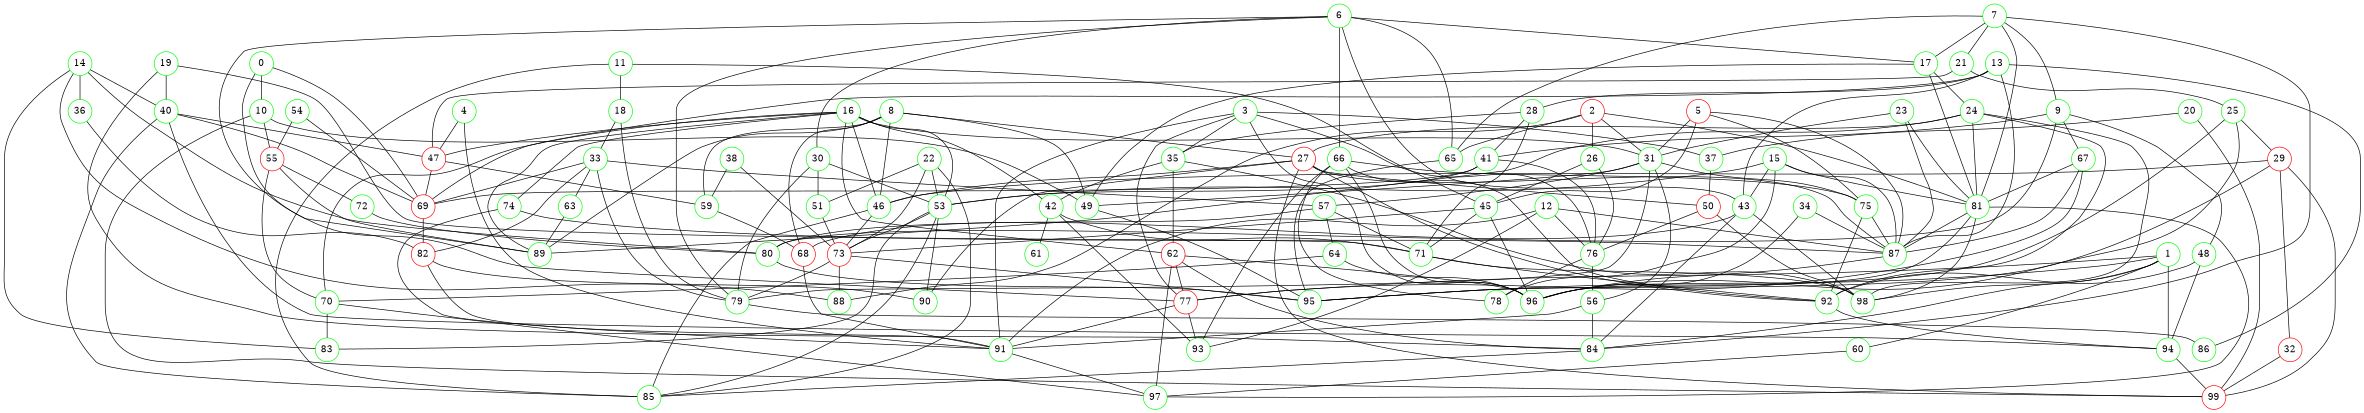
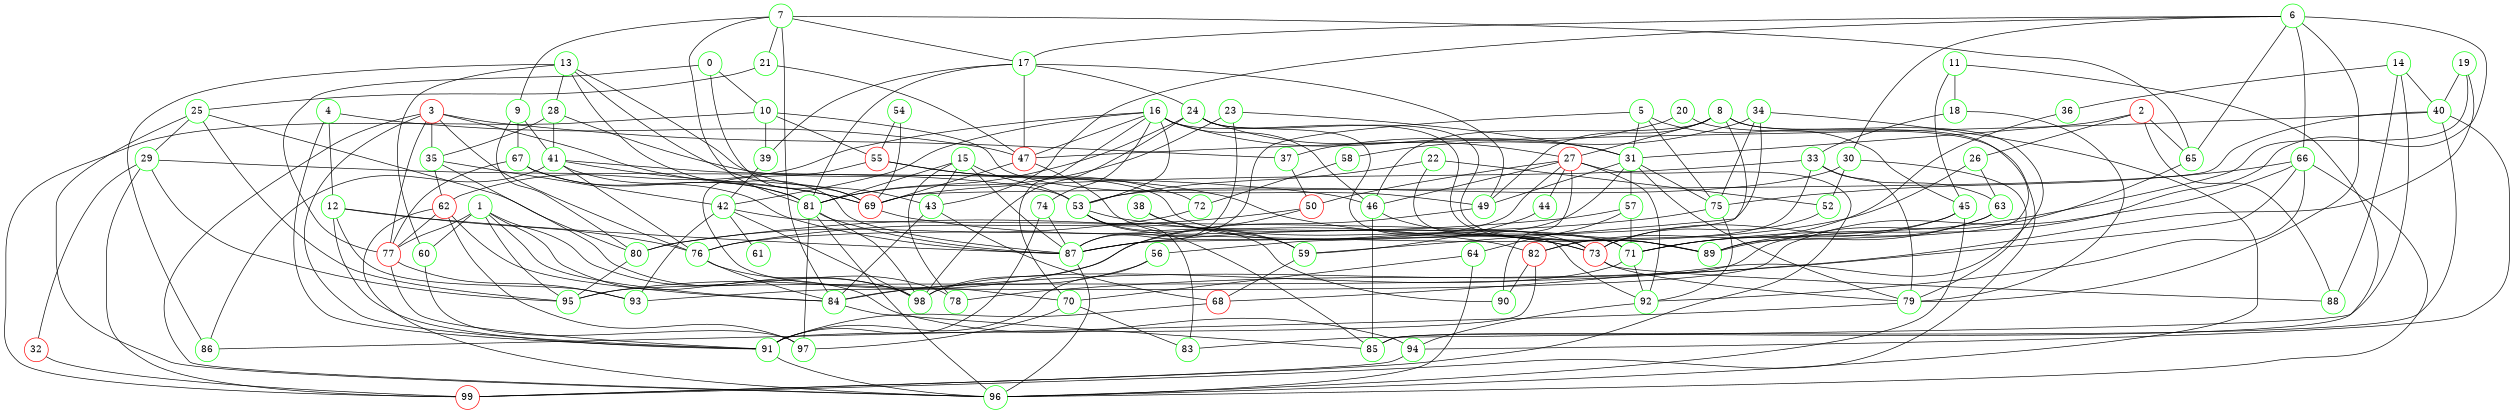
none -> (413, 101)
none -> (1024, 111)
(1245, 111) -> (432, 111)
(1699, 111) -> (1642, 111)
(1806, 151) -> (622, 181)
none -> (331, 159)
none -> (608, 159)
none -> (766, 159)
none -> (1347, 159)
(2280, 159) -> (147, 159)
none -> (1737, 161)
(1539, 183) -> (1992, 189)
none -> (340, 184)
(942, 185) -> none
(818, 207) -> (1828, 207)
none -> (1545, 207)
(314, 210) -> (389, 164)
none -> (1818, 239)
(1804, 254) -> (822, 253)
(2204, 254) -> none
(1074, 277) -> none
(1593, 278) -> (764, 283)
(897, 357) -> none
(1071, 372) -> (853, 381)
